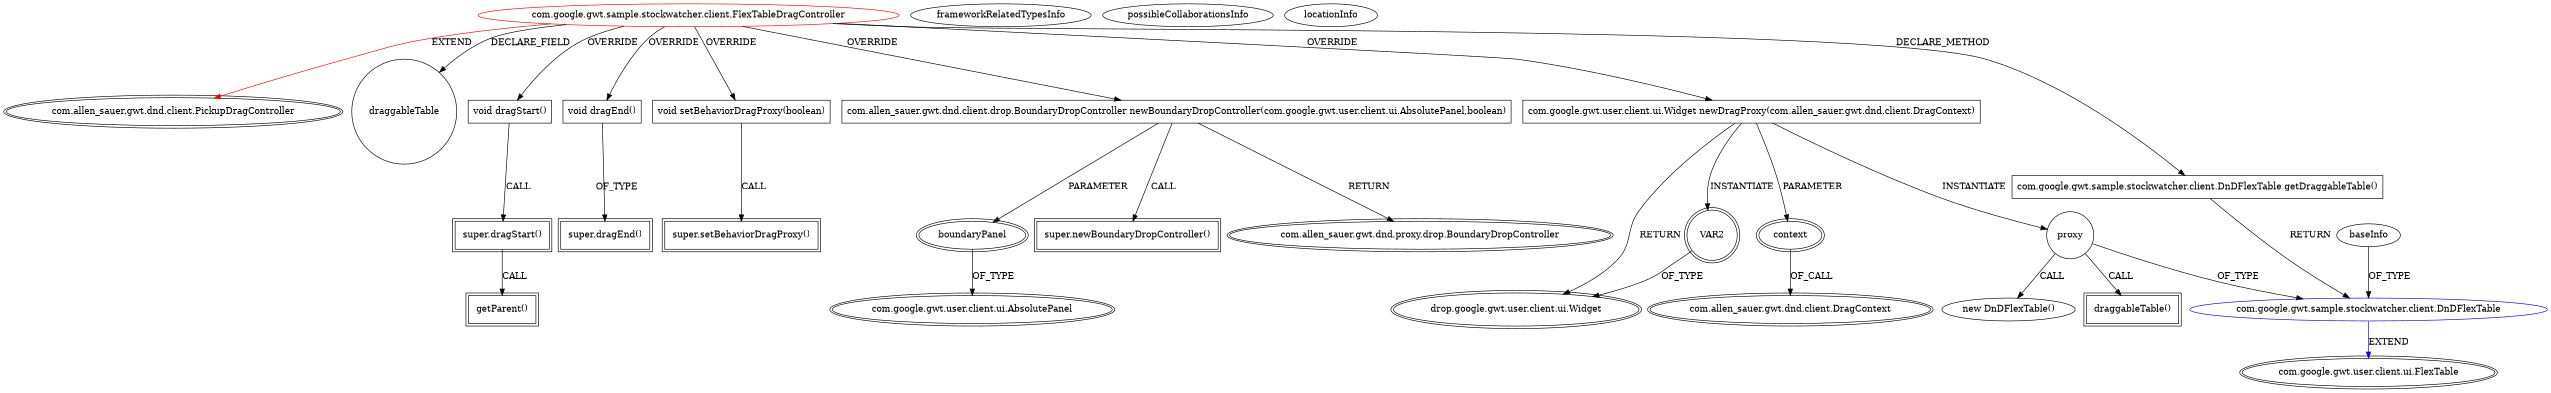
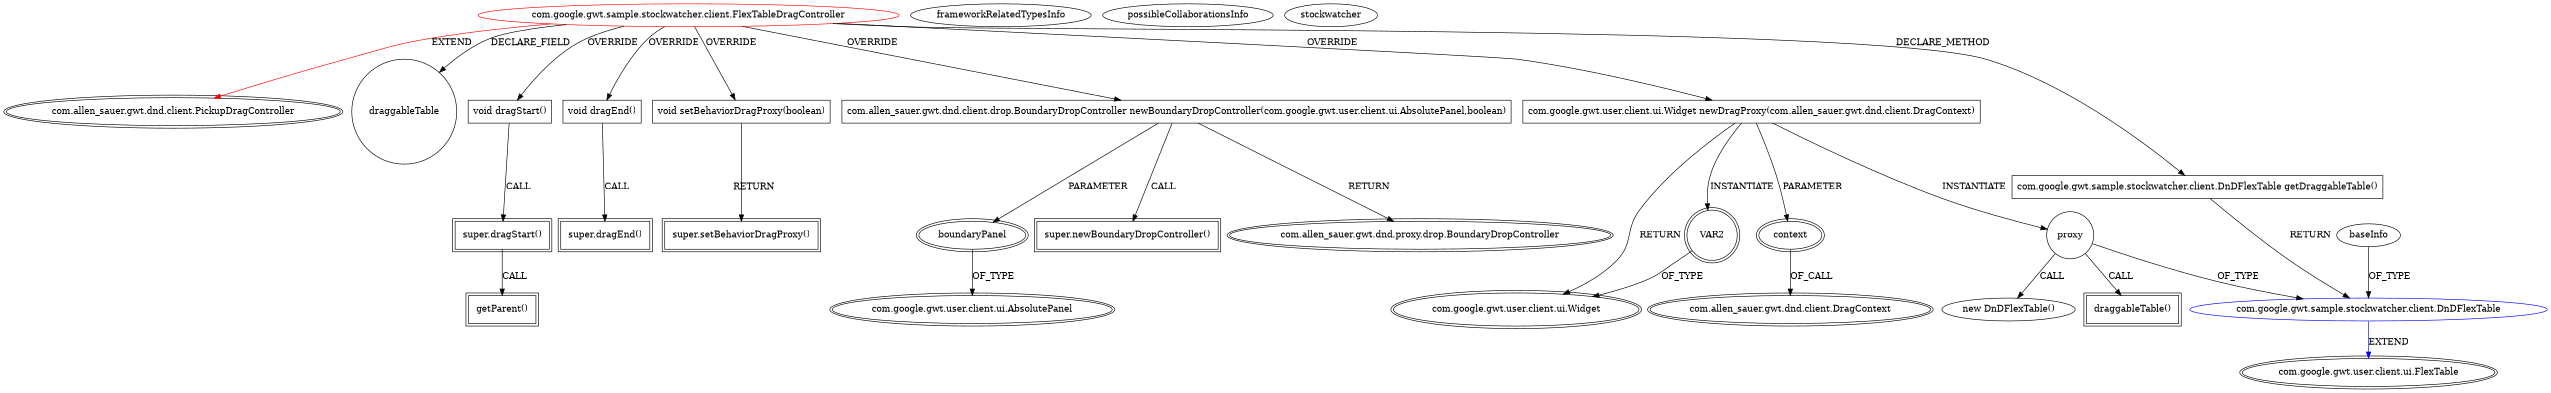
(1331, 15) -> (1331, 15)
(617, 187) -> (617, 187)
(754, 187) -> (754, 187)
(1516, 310) -> (1516, 310)
